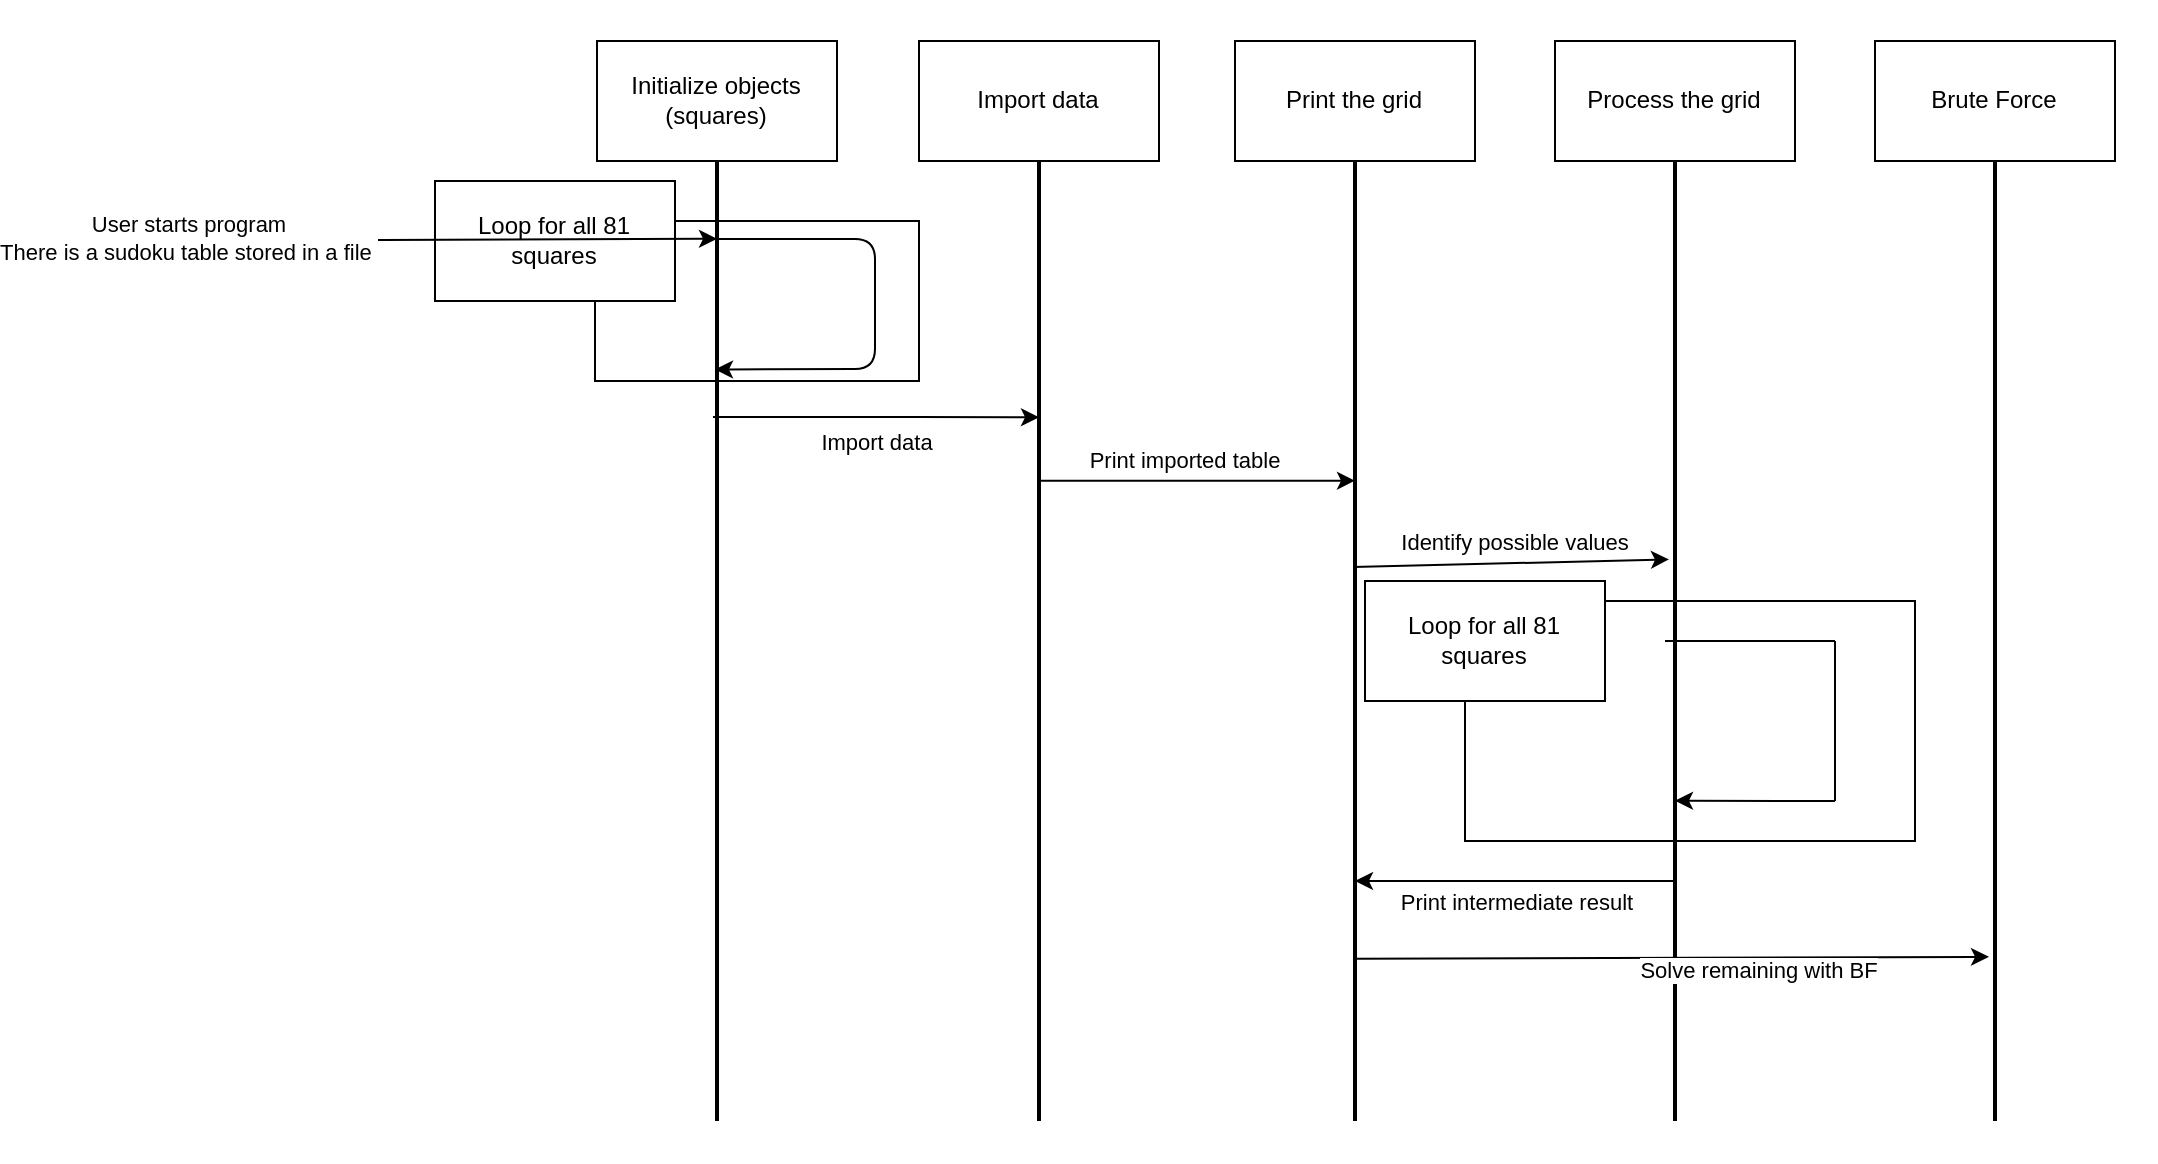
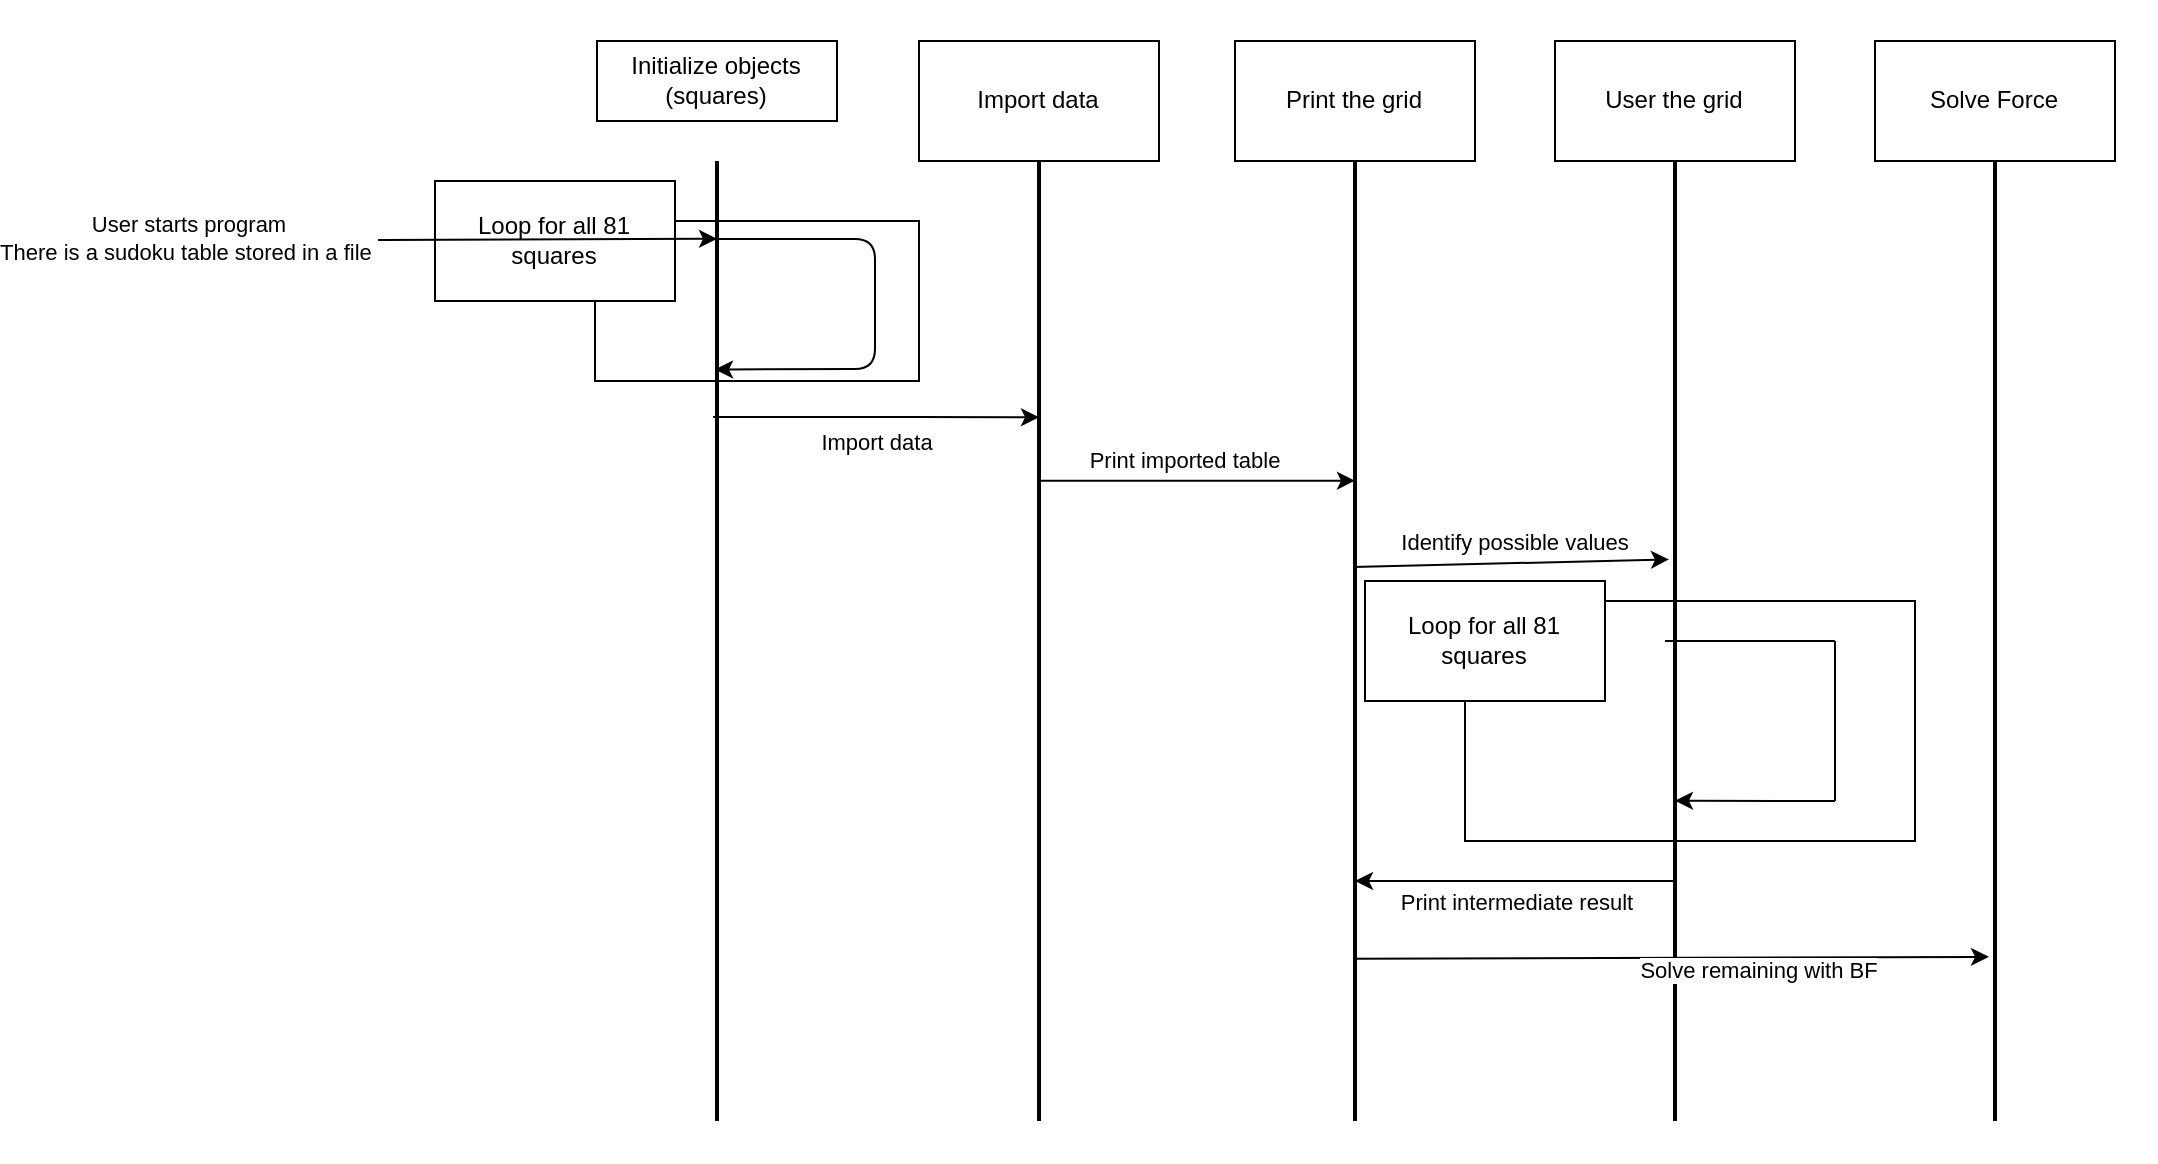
(717, 101) -> (717, 81)
(1675, 101) -> (1675, 101)
(1995, 101) -> (1995, 101)
